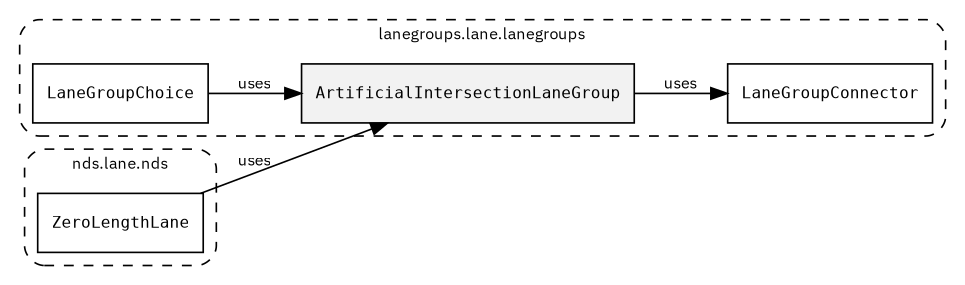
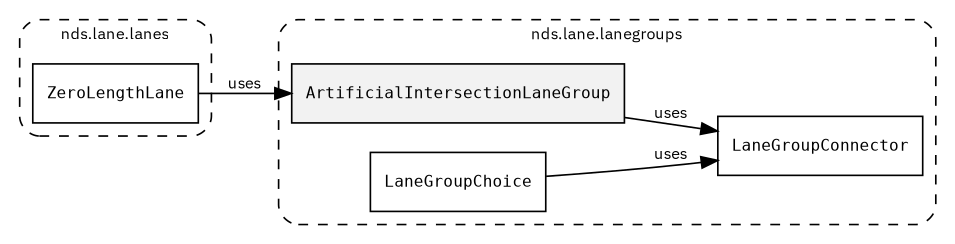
(483, 35) -> (607, 35)
(247, 93) -> (624, 170)
(120, 165) -> (116, 35)
